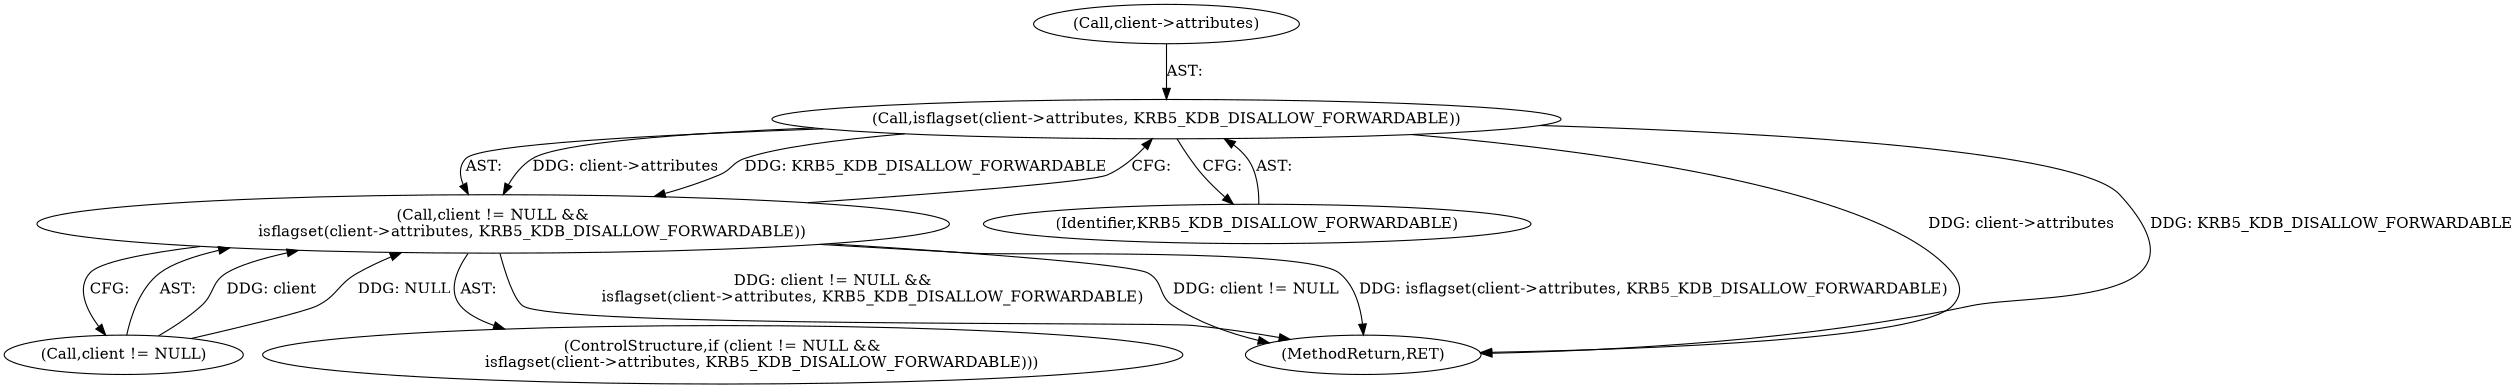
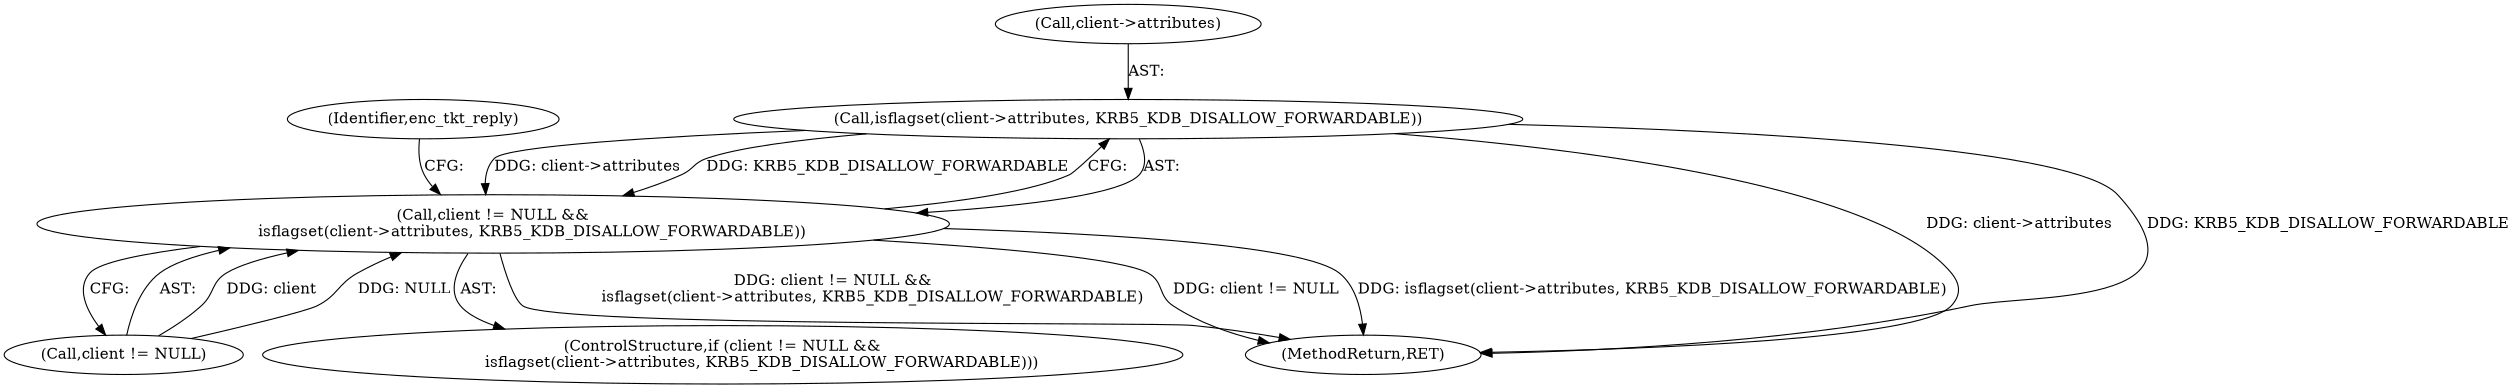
none -> (423, 119)
(1257, 224) -> none
